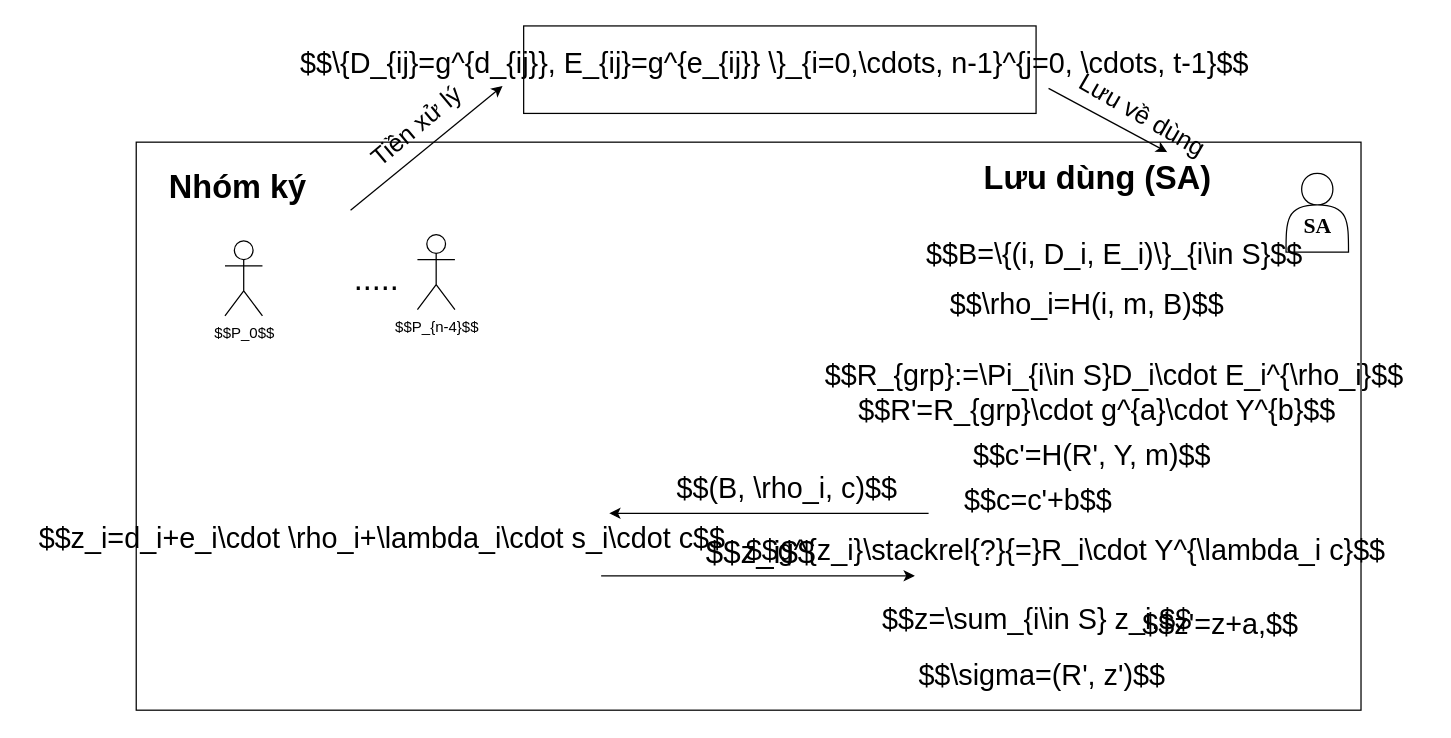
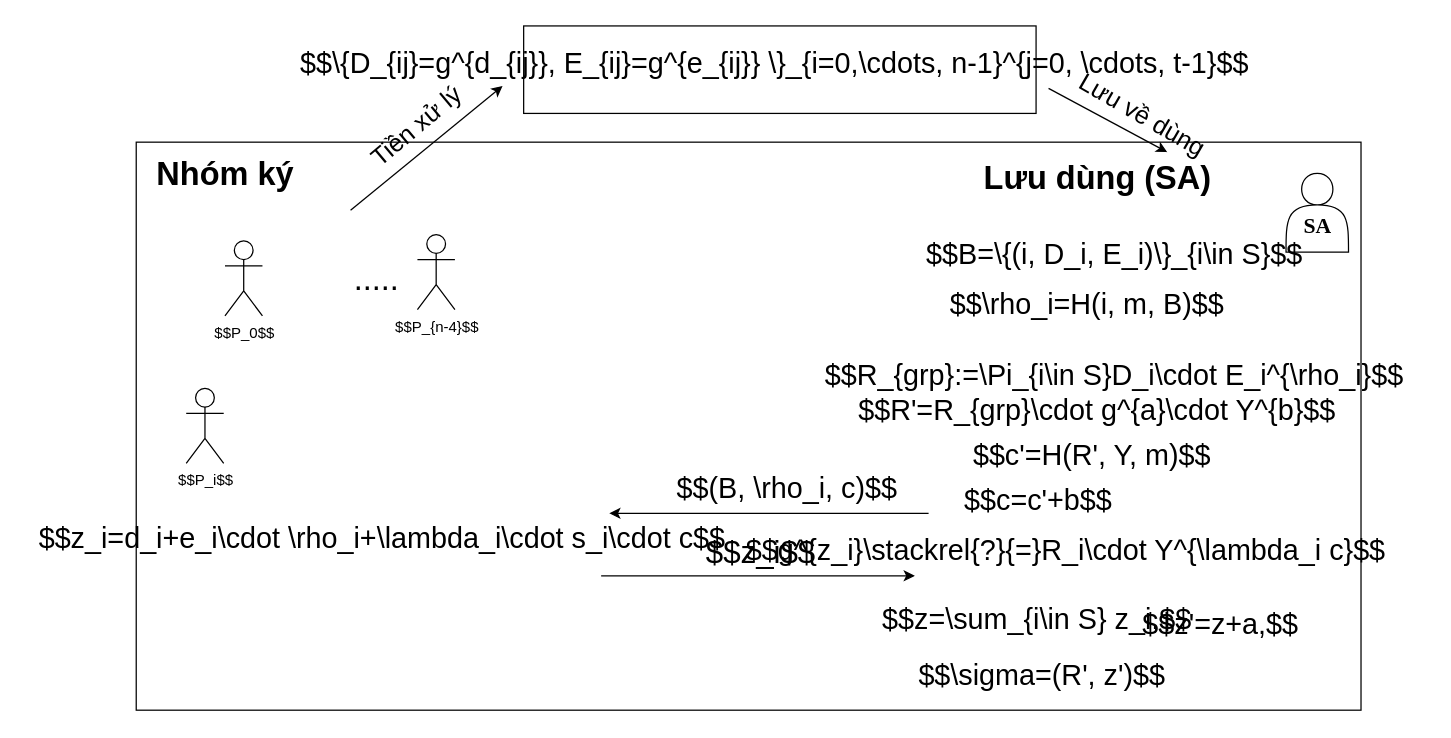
(238, 187) -> (225, 174)
none -> (205, 426)
